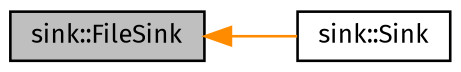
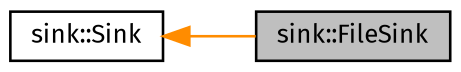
(264, 36) -> (223, 36)
